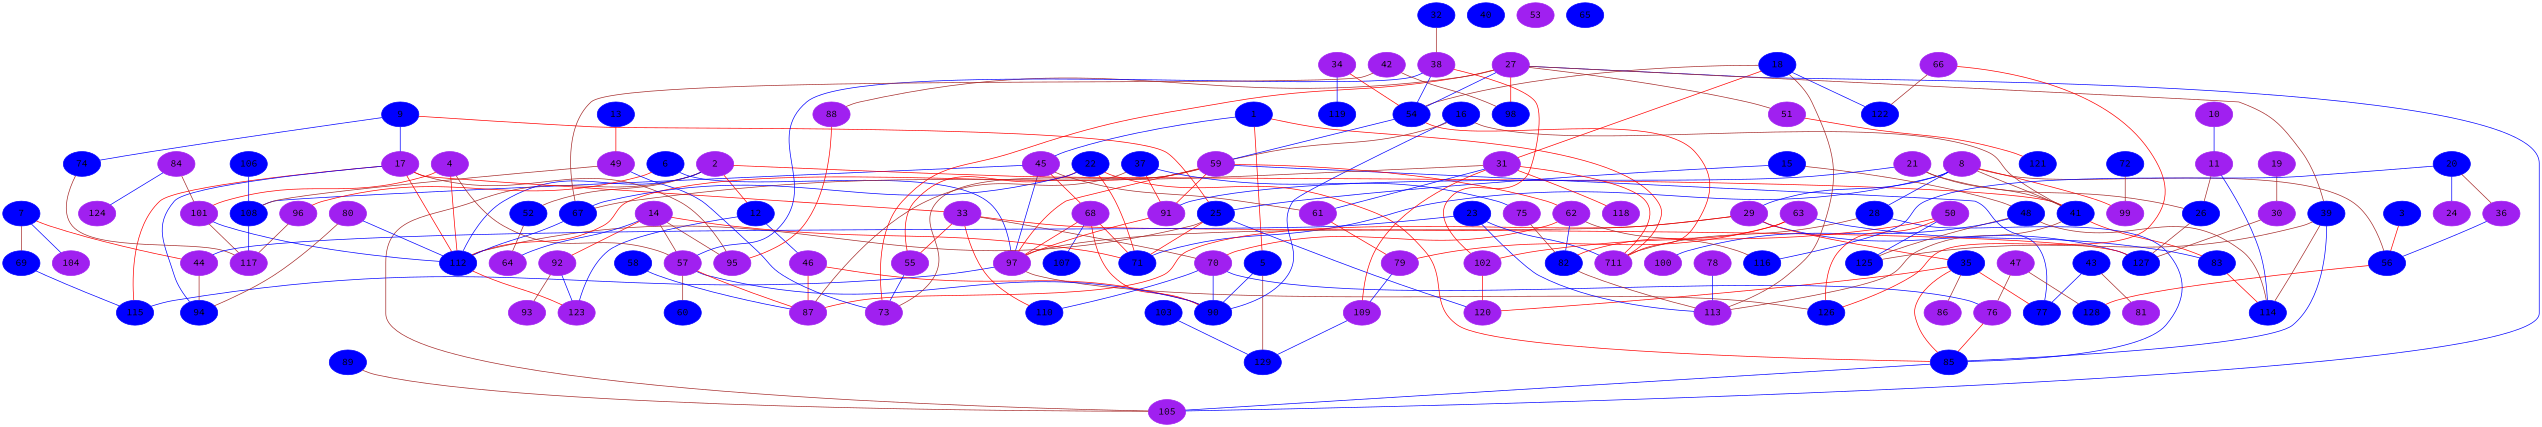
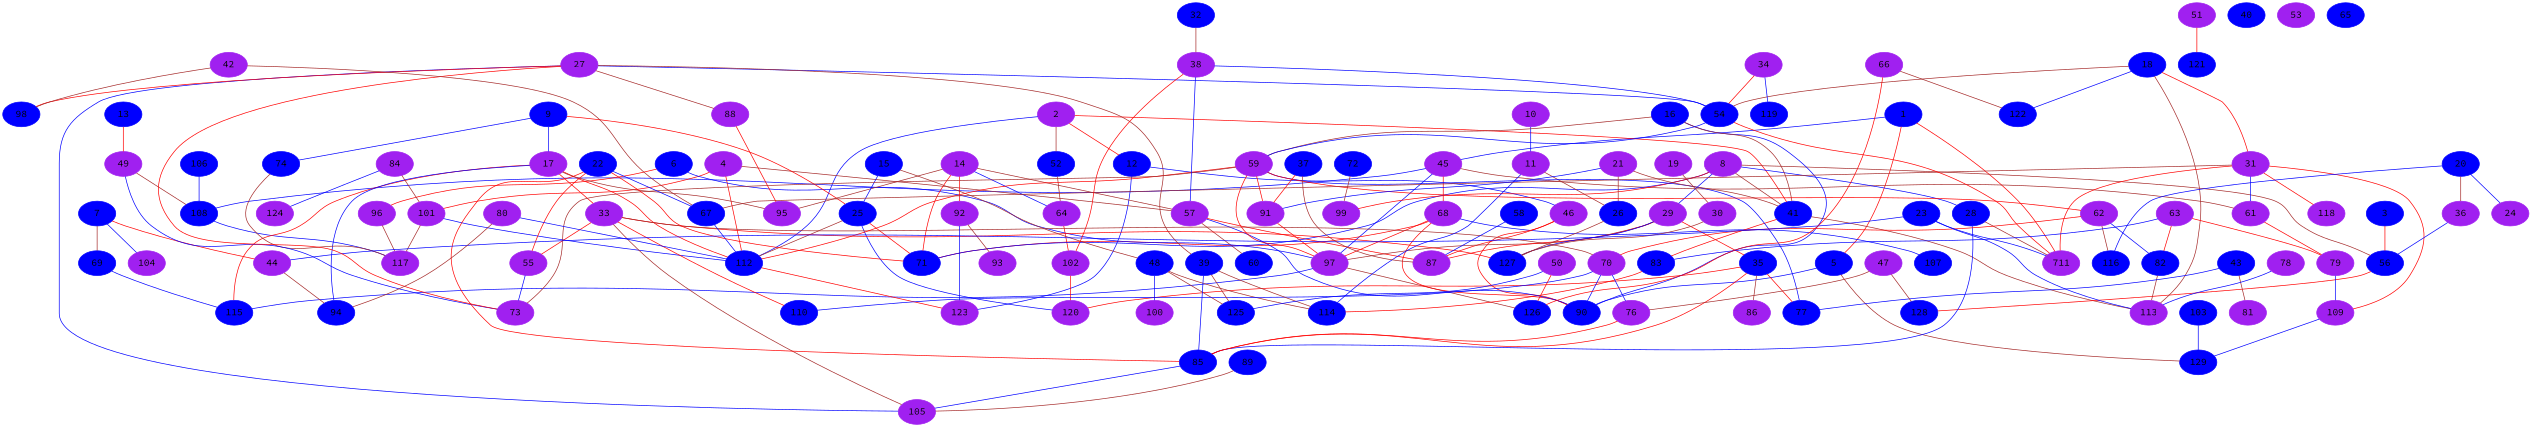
(1650, 84) -> none
(1522, 214) -> none
(1717, 239) -> (1066, 238)
(561, 373) -> (749, 327)
